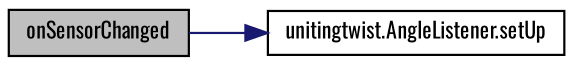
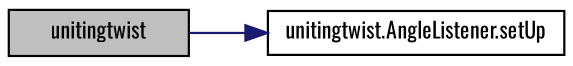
(99, 33) -> (99, 33)
